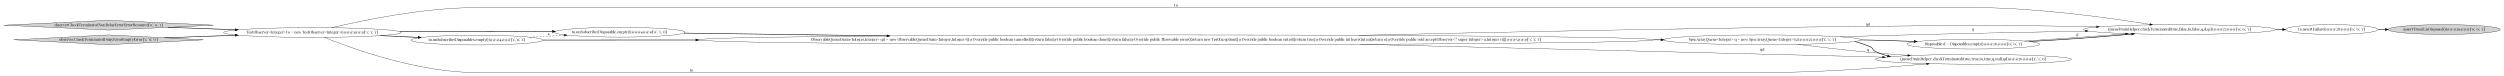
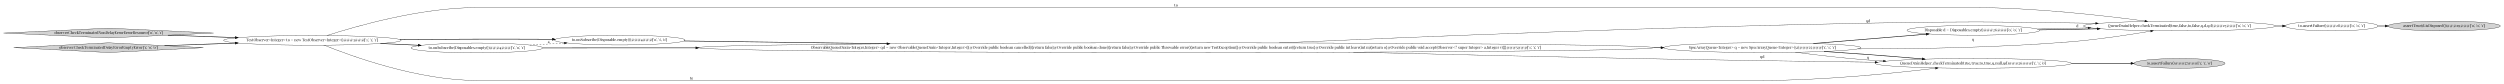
none -> (2180, 63)
